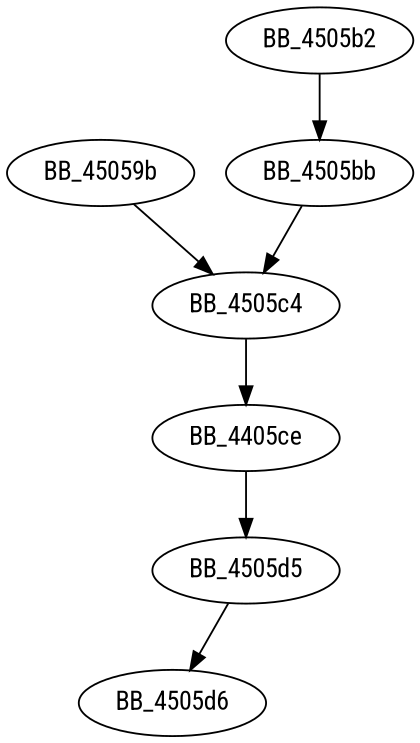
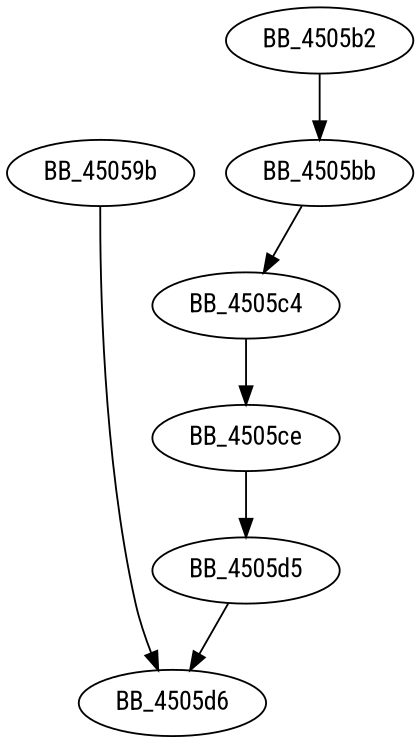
(166, 233) -> (110, 432)
(246, 438) -> (246, 438)
